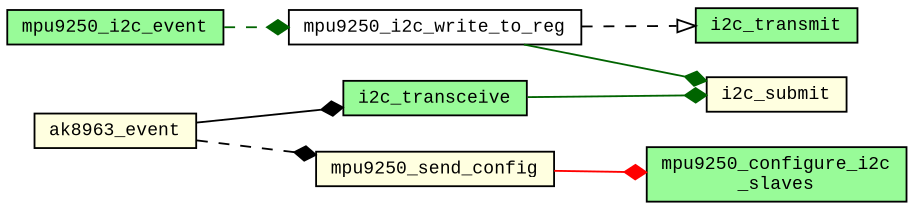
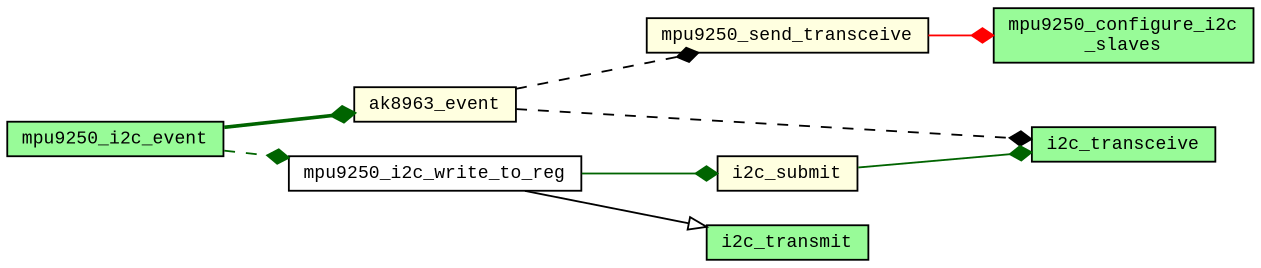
(629, 26) -> (607, 207)
(606, 96) -> (934, 161)
(259, 116) -> (763, 123)
none -> (278, 121)
(435, 169) -> (788, 35)
